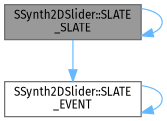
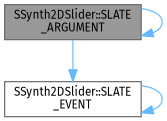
(73, 22) -> (73, 22)
